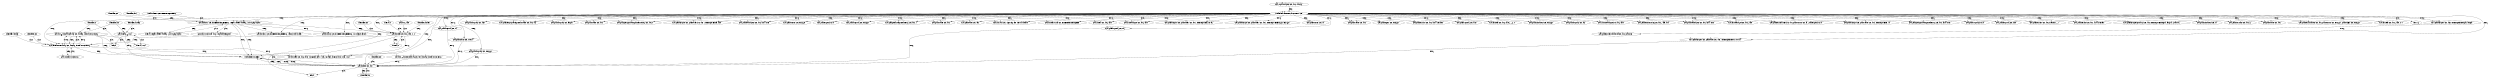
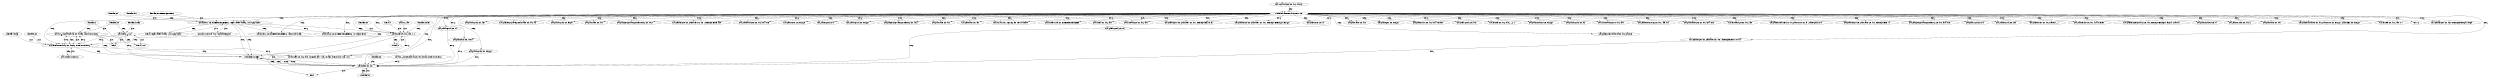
(162, 14) -> (162, 14)
(901, 23) -> (901, 23)
(2037, 31) -> (1447, 31)
none -> (97, 38)
